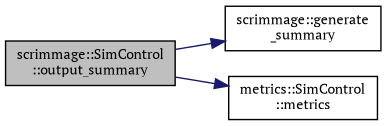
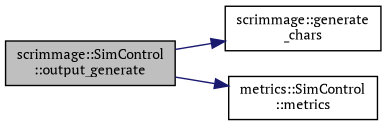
(303, 29) -> (303, 29)
(90, 63) -> (90, 63)
